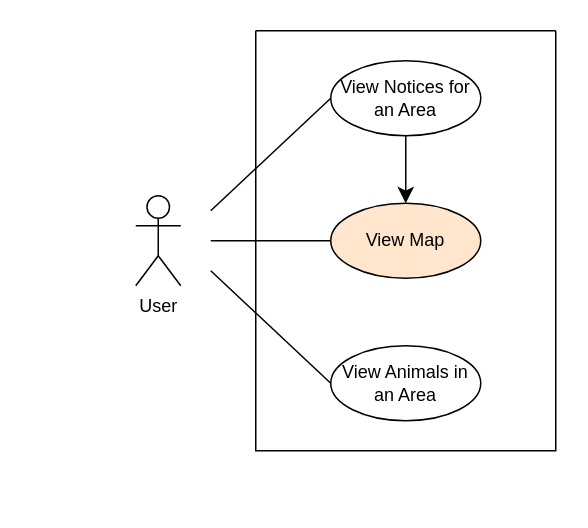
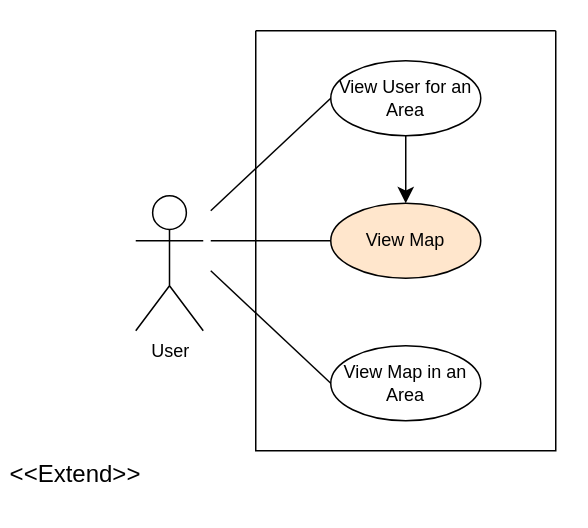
(406, 98) -> (406, 98)
(158, 241) -> (170, 263)
(406, 383) -> (406, 383)
none -> (76, 473)
